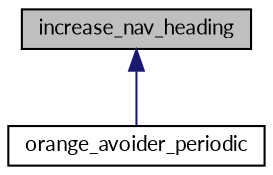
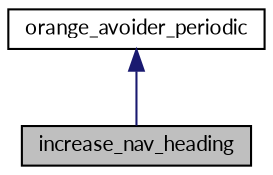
(136, 98) -> (136, 98)
